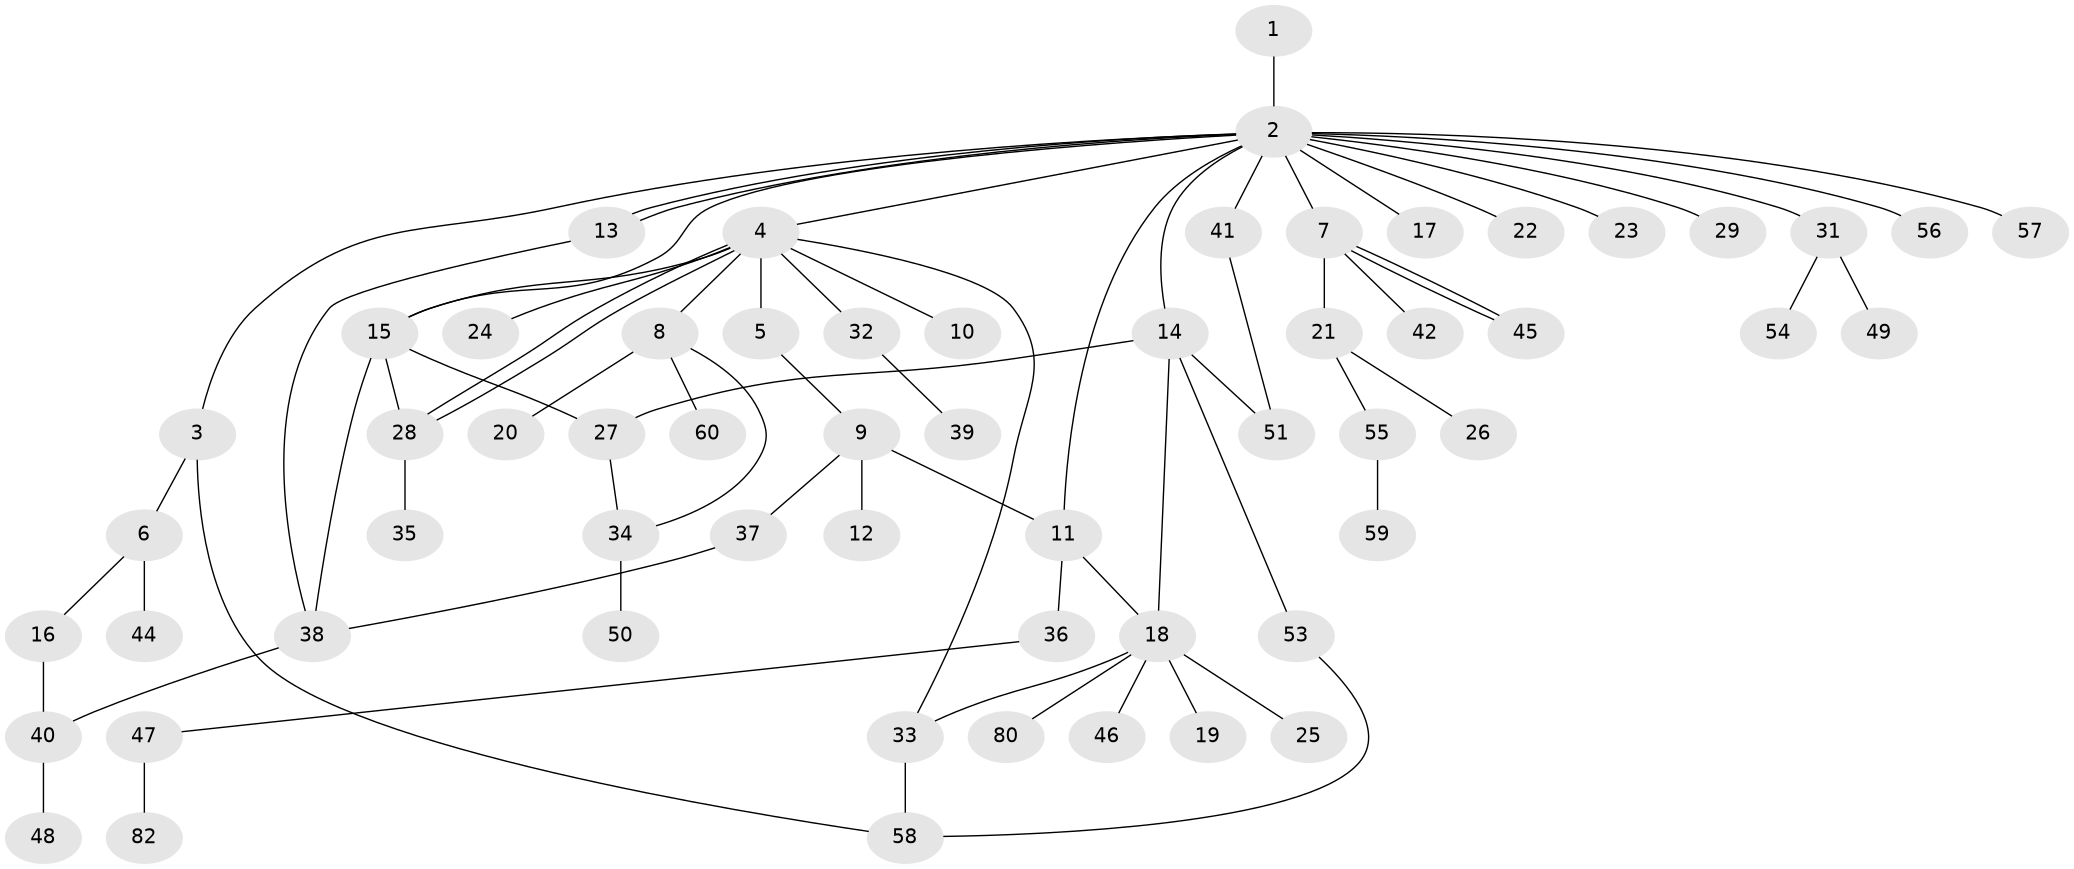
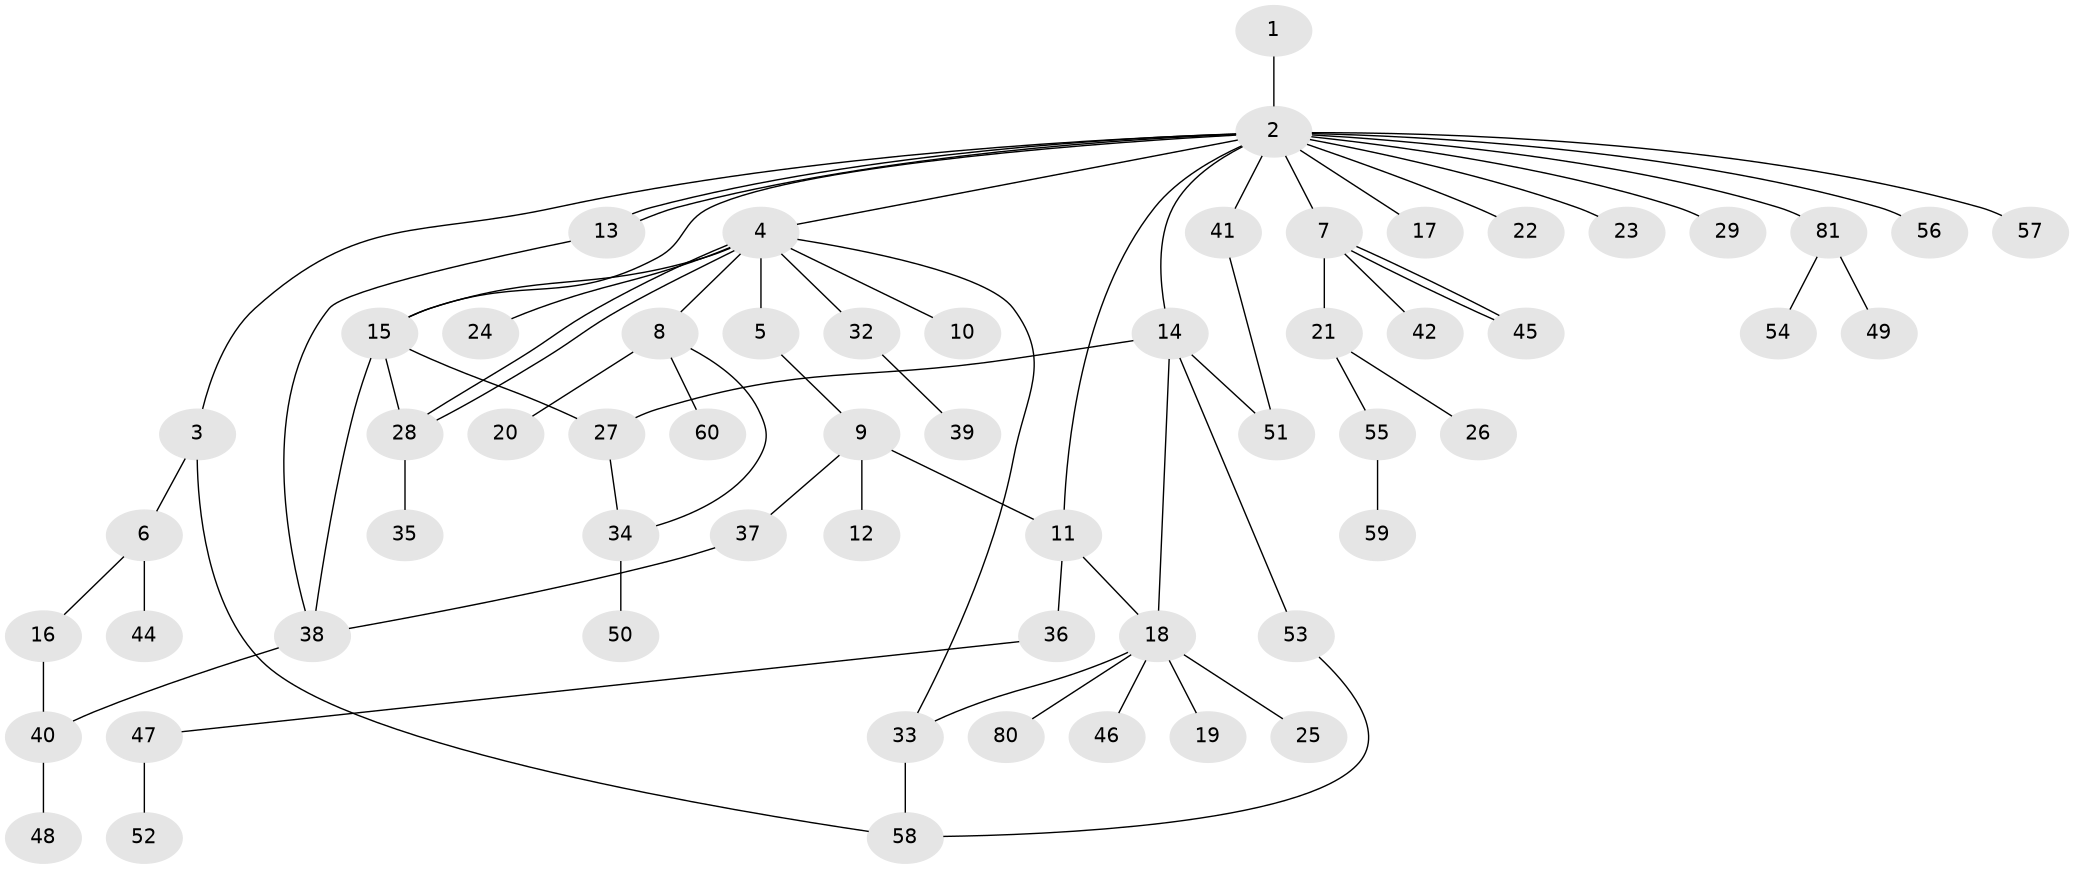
(1829, 233) -> (1829, 233)
(144, 838) -> (144, 838)
